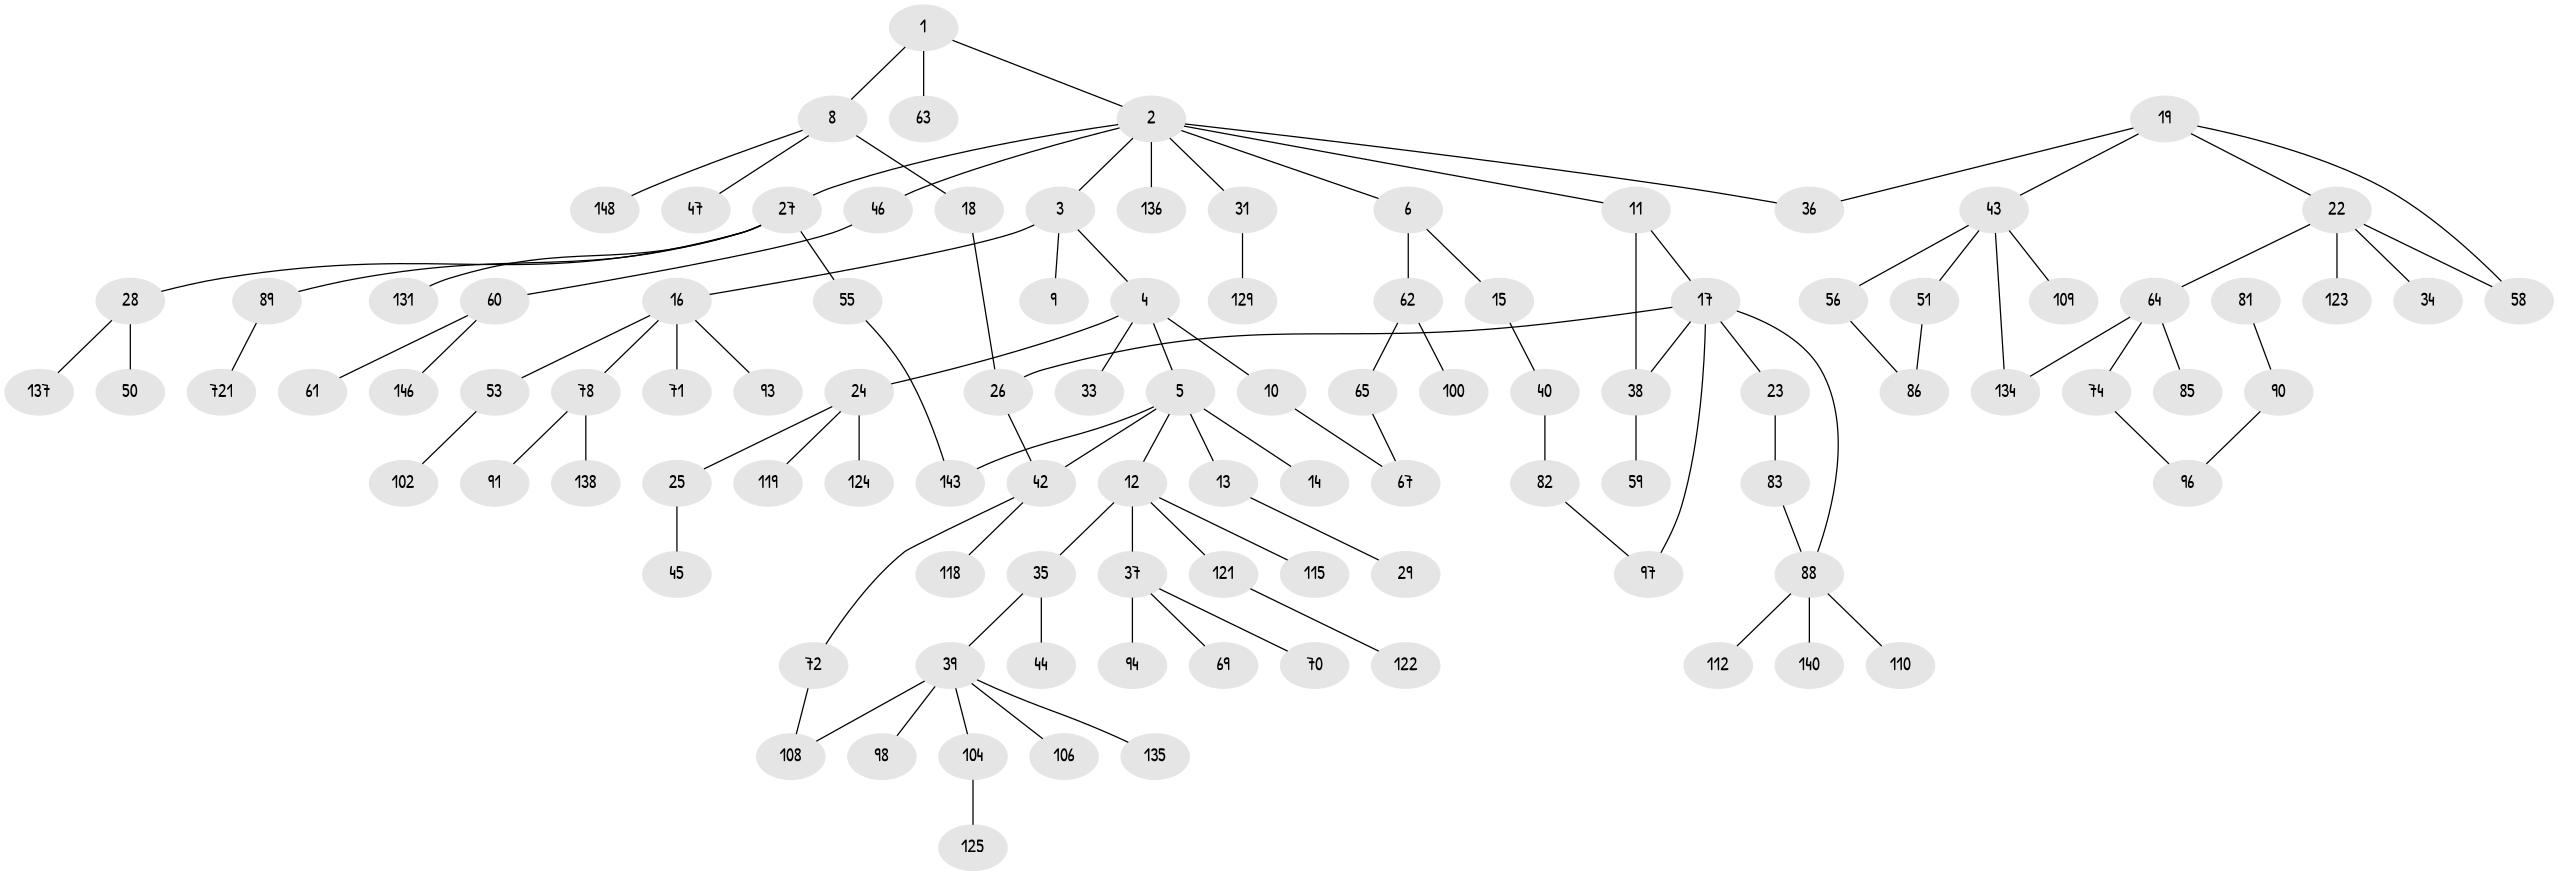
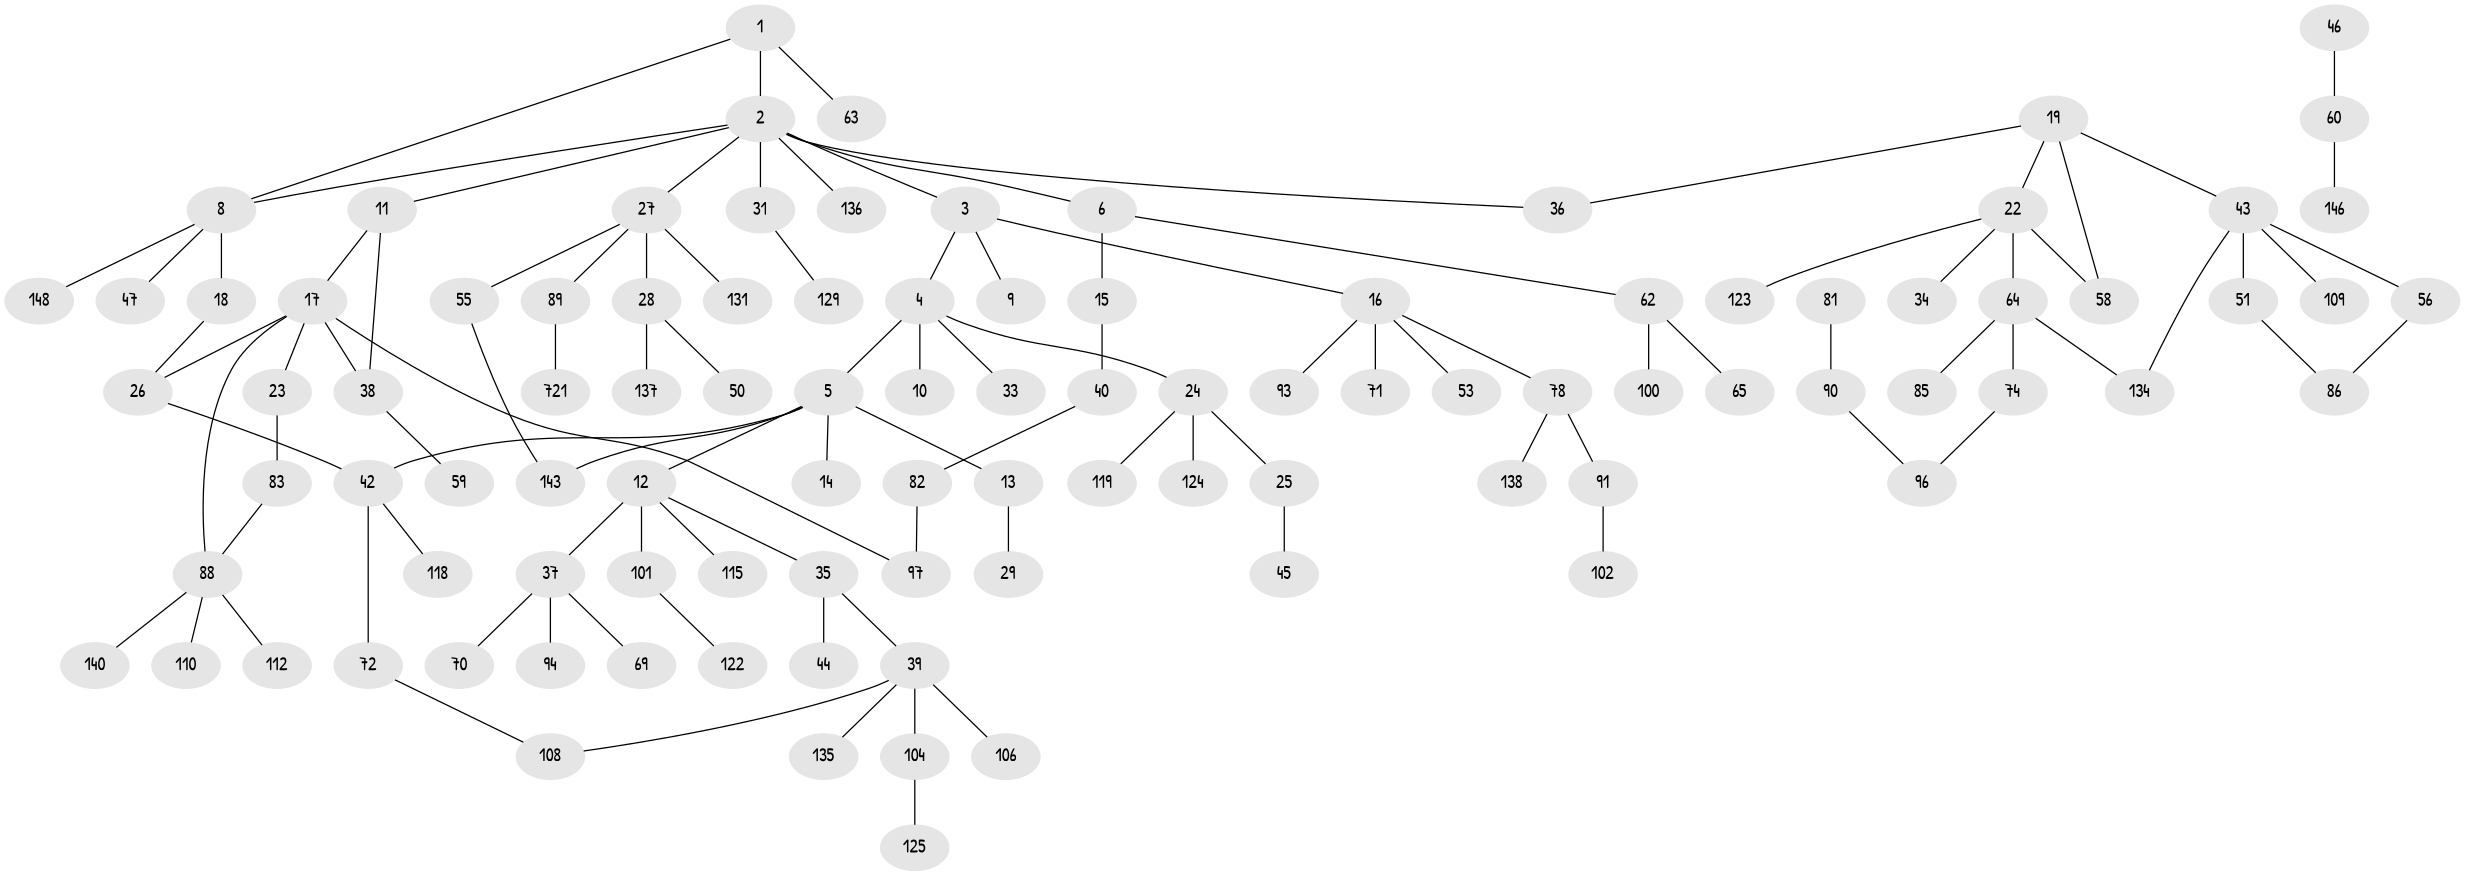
(1011, 158) -> (490, 162)
(313, 392) -> none
(449, 438) -> (1603, 529)
(1406, 483) -> none
(1224, 574) -> (641, 574)
(882, 757) -> none
